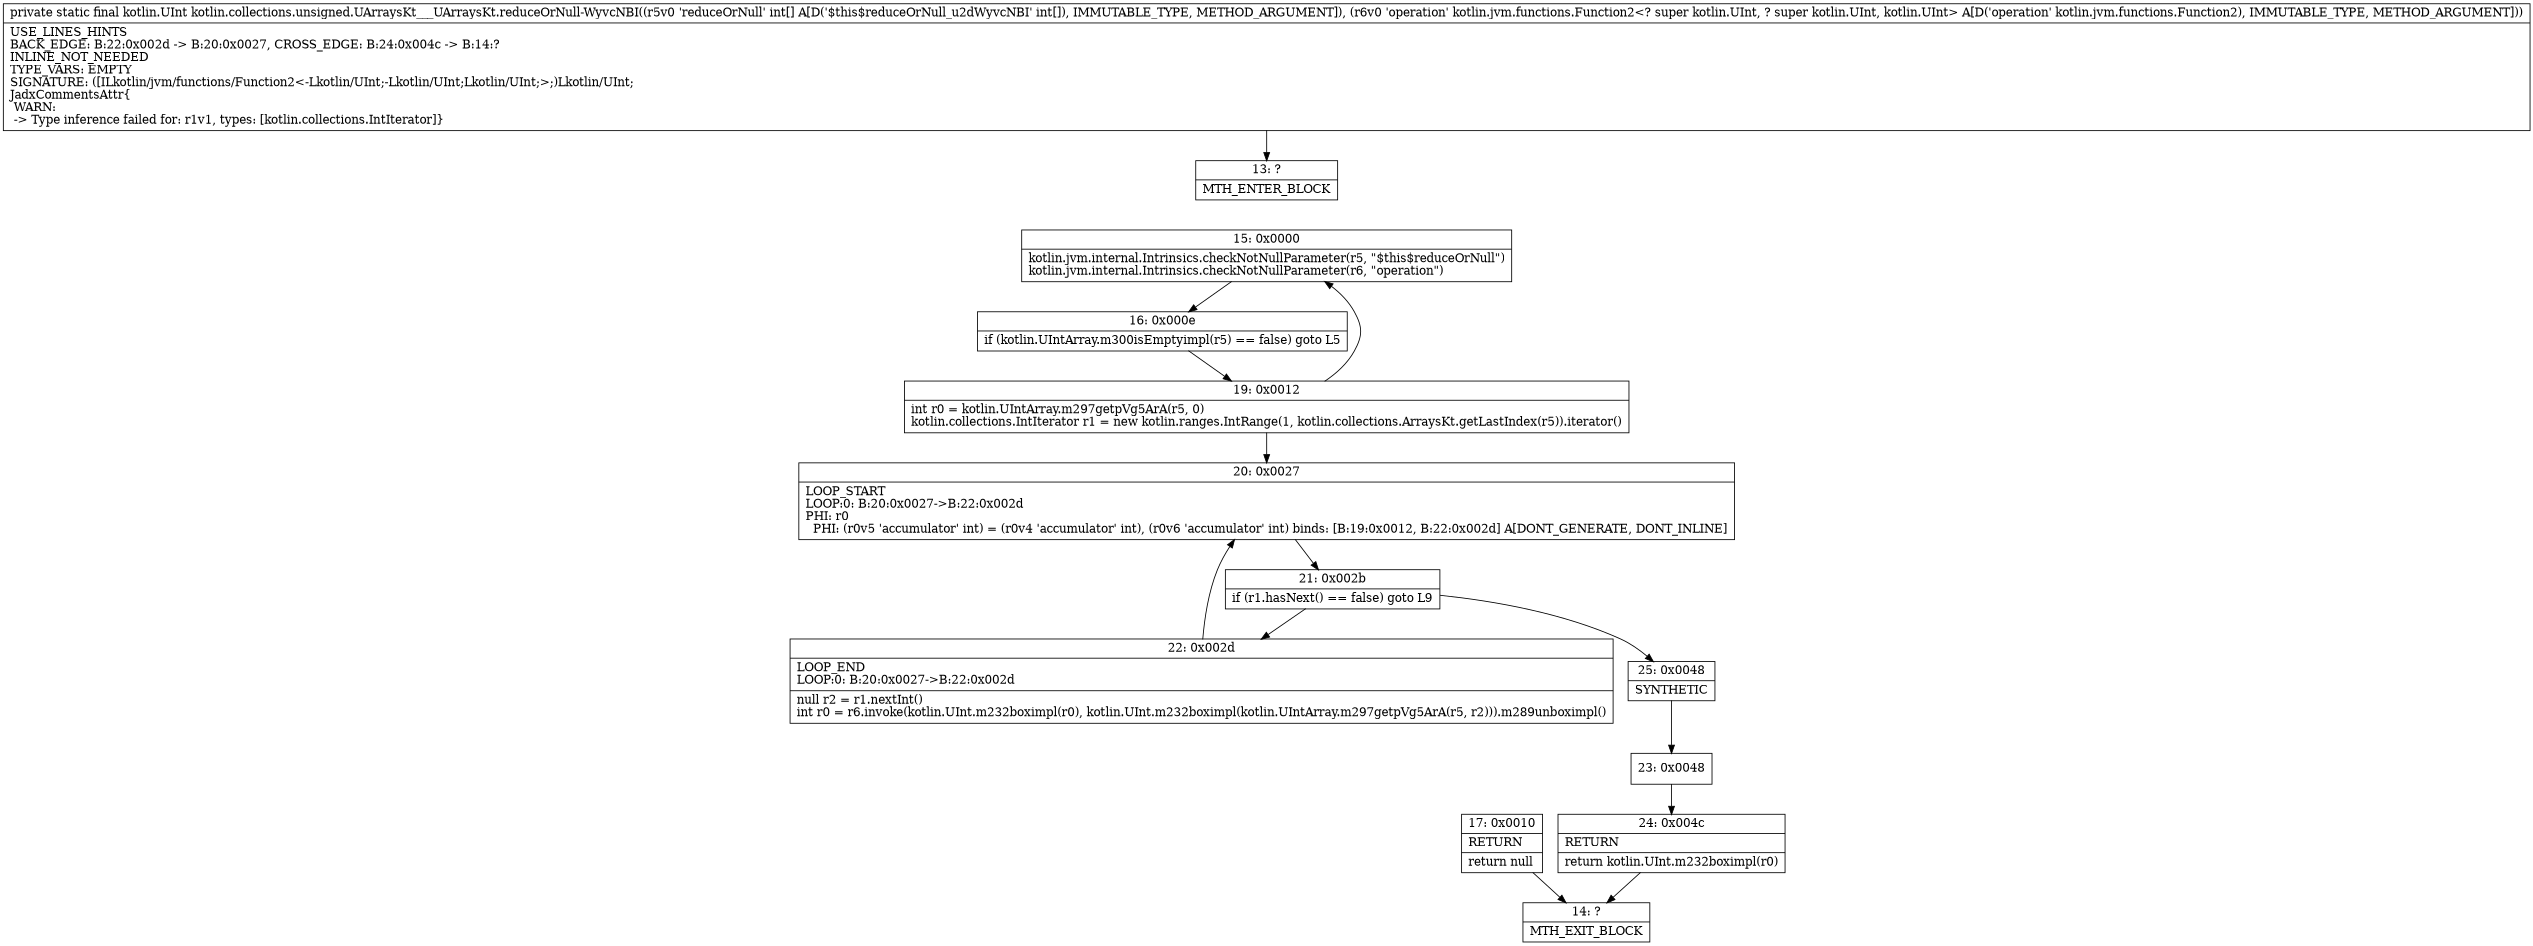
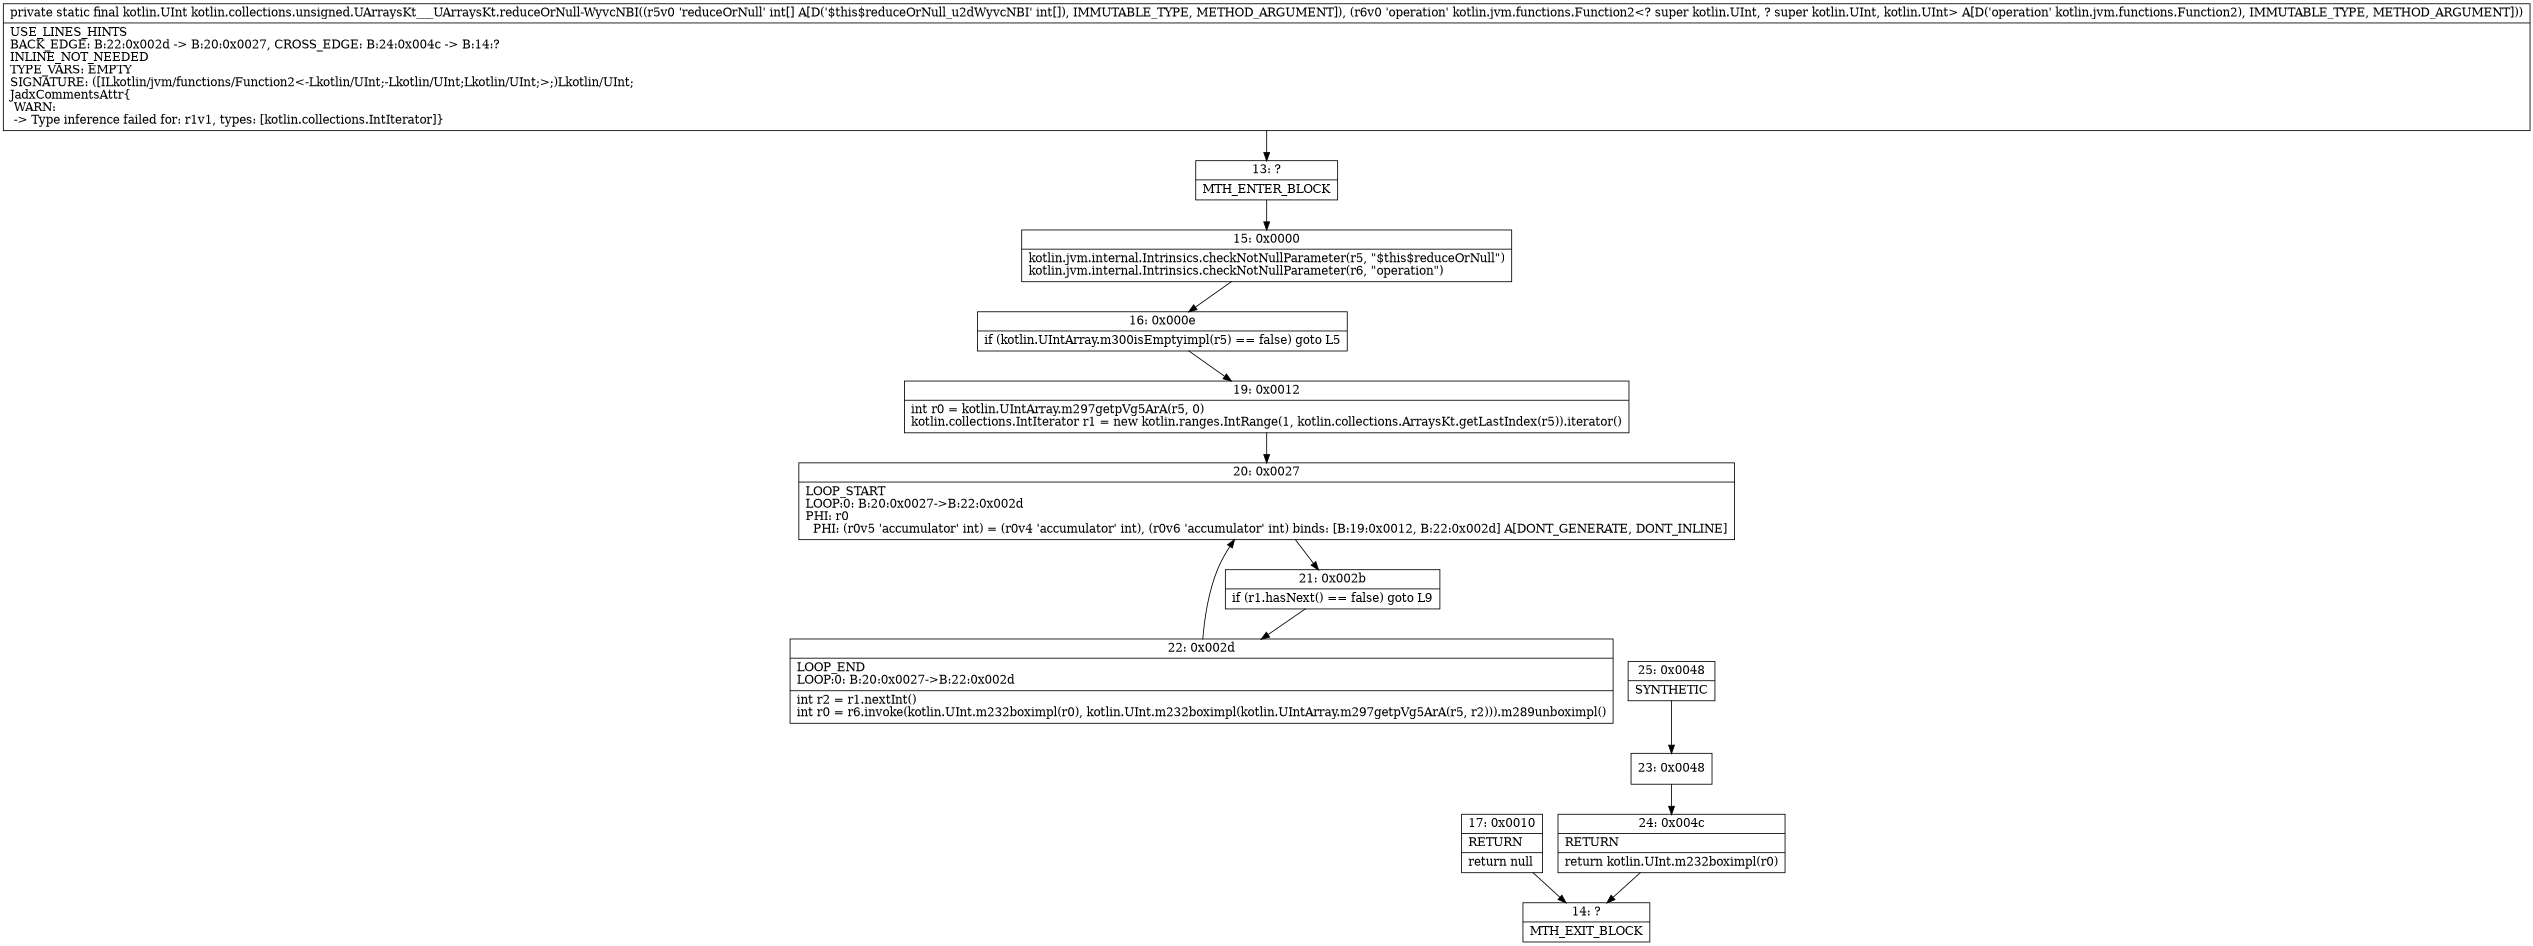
(1360, 336) -> (1267, 211)
(1548, 614) -> none
(860, 700) -> (857, 700)
